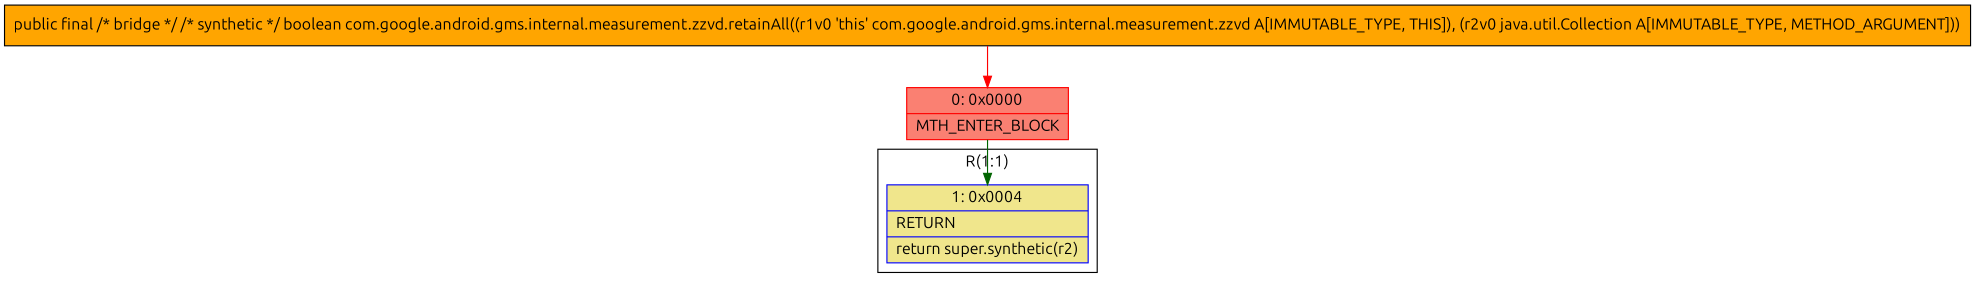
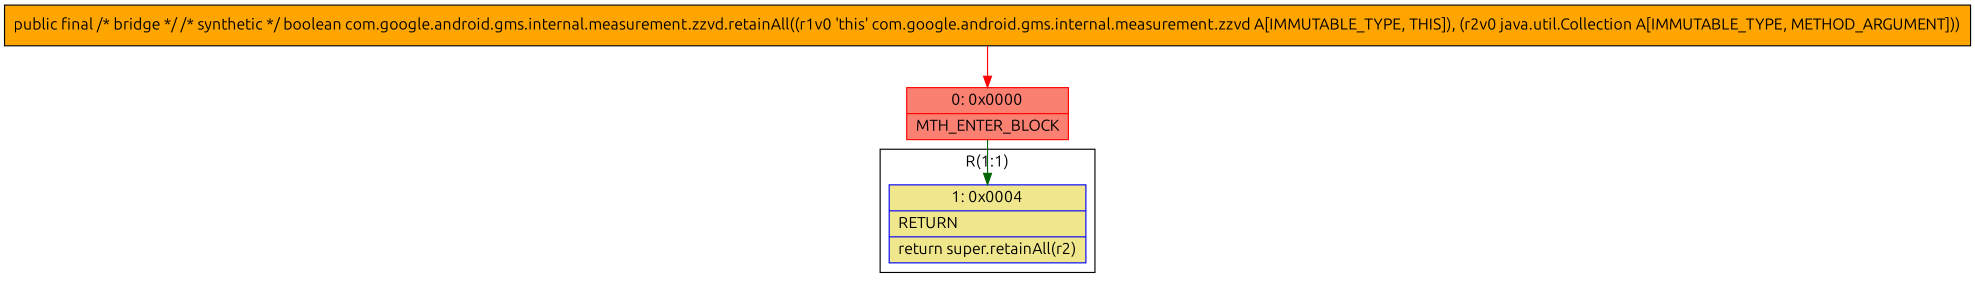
(988, 249) -> (988, 249)
